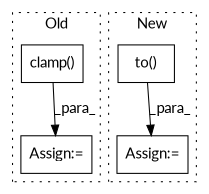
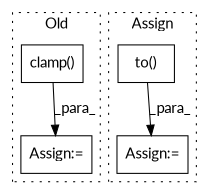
(152, 25) -> (152, 25)
